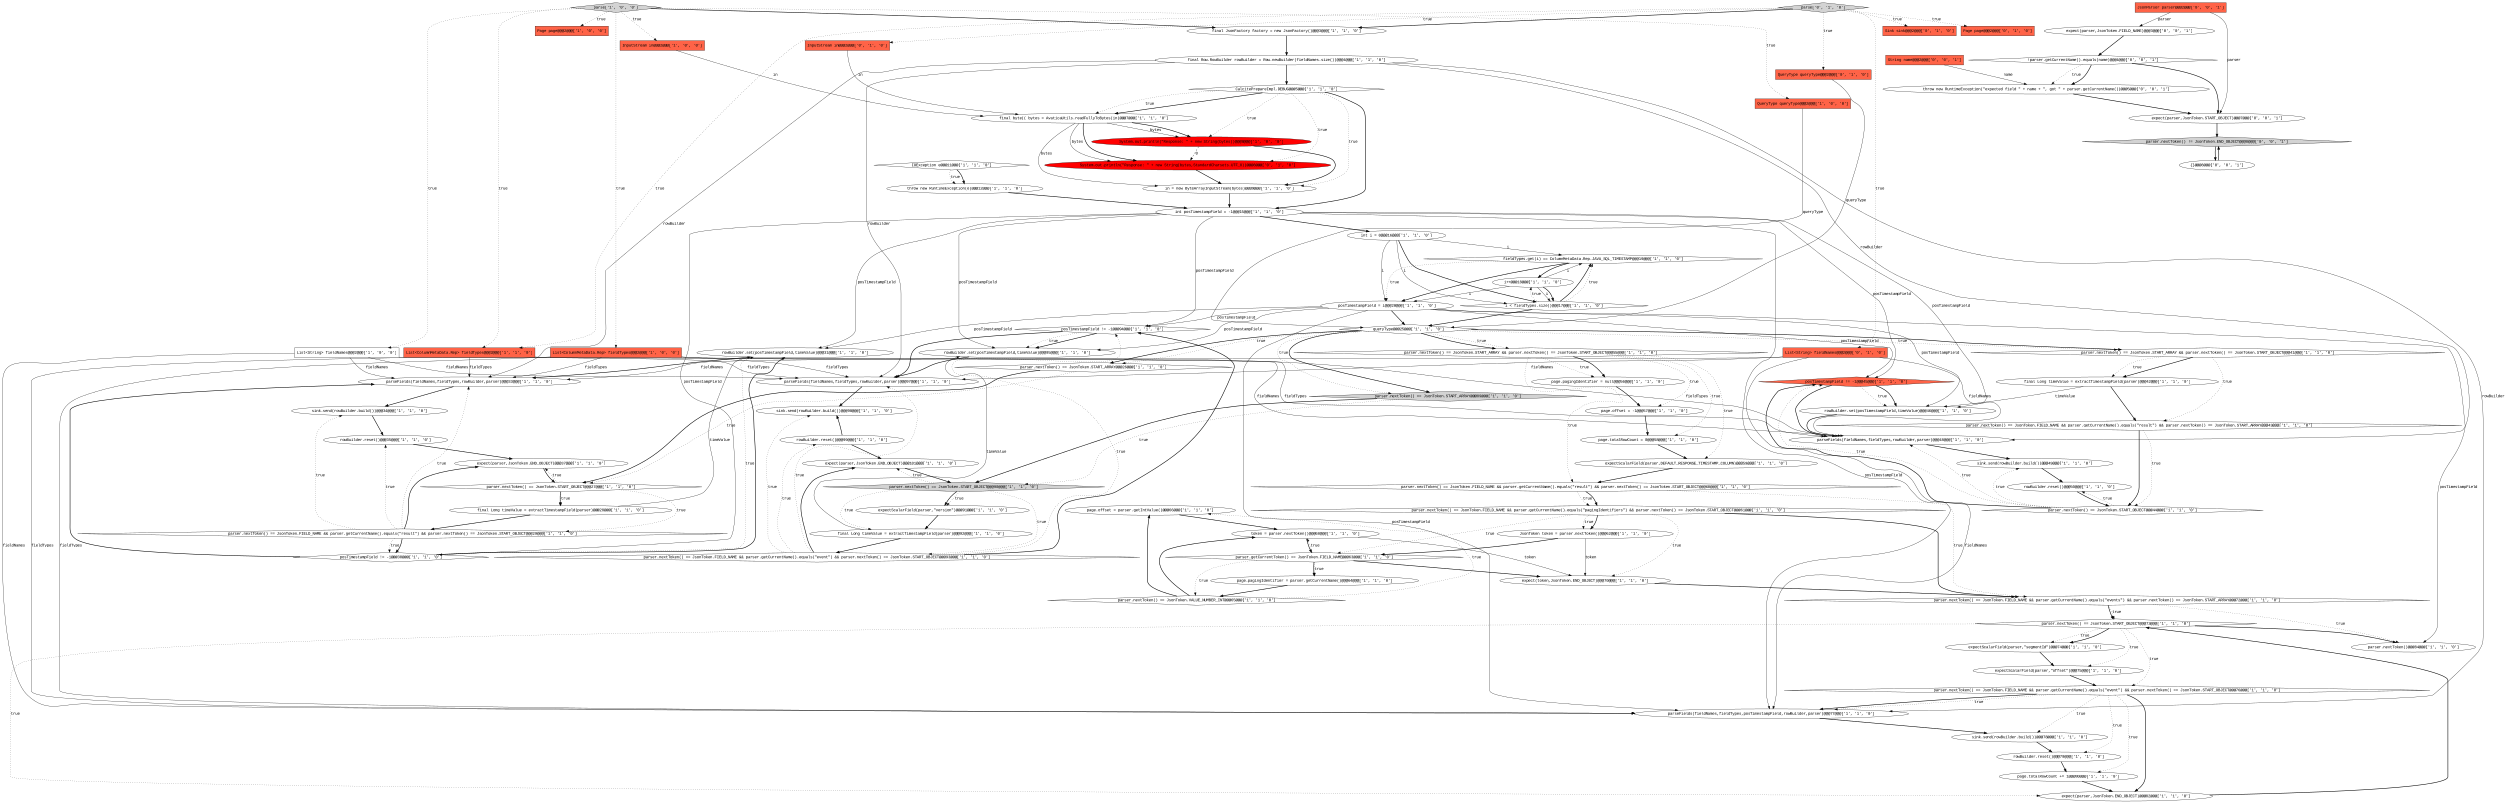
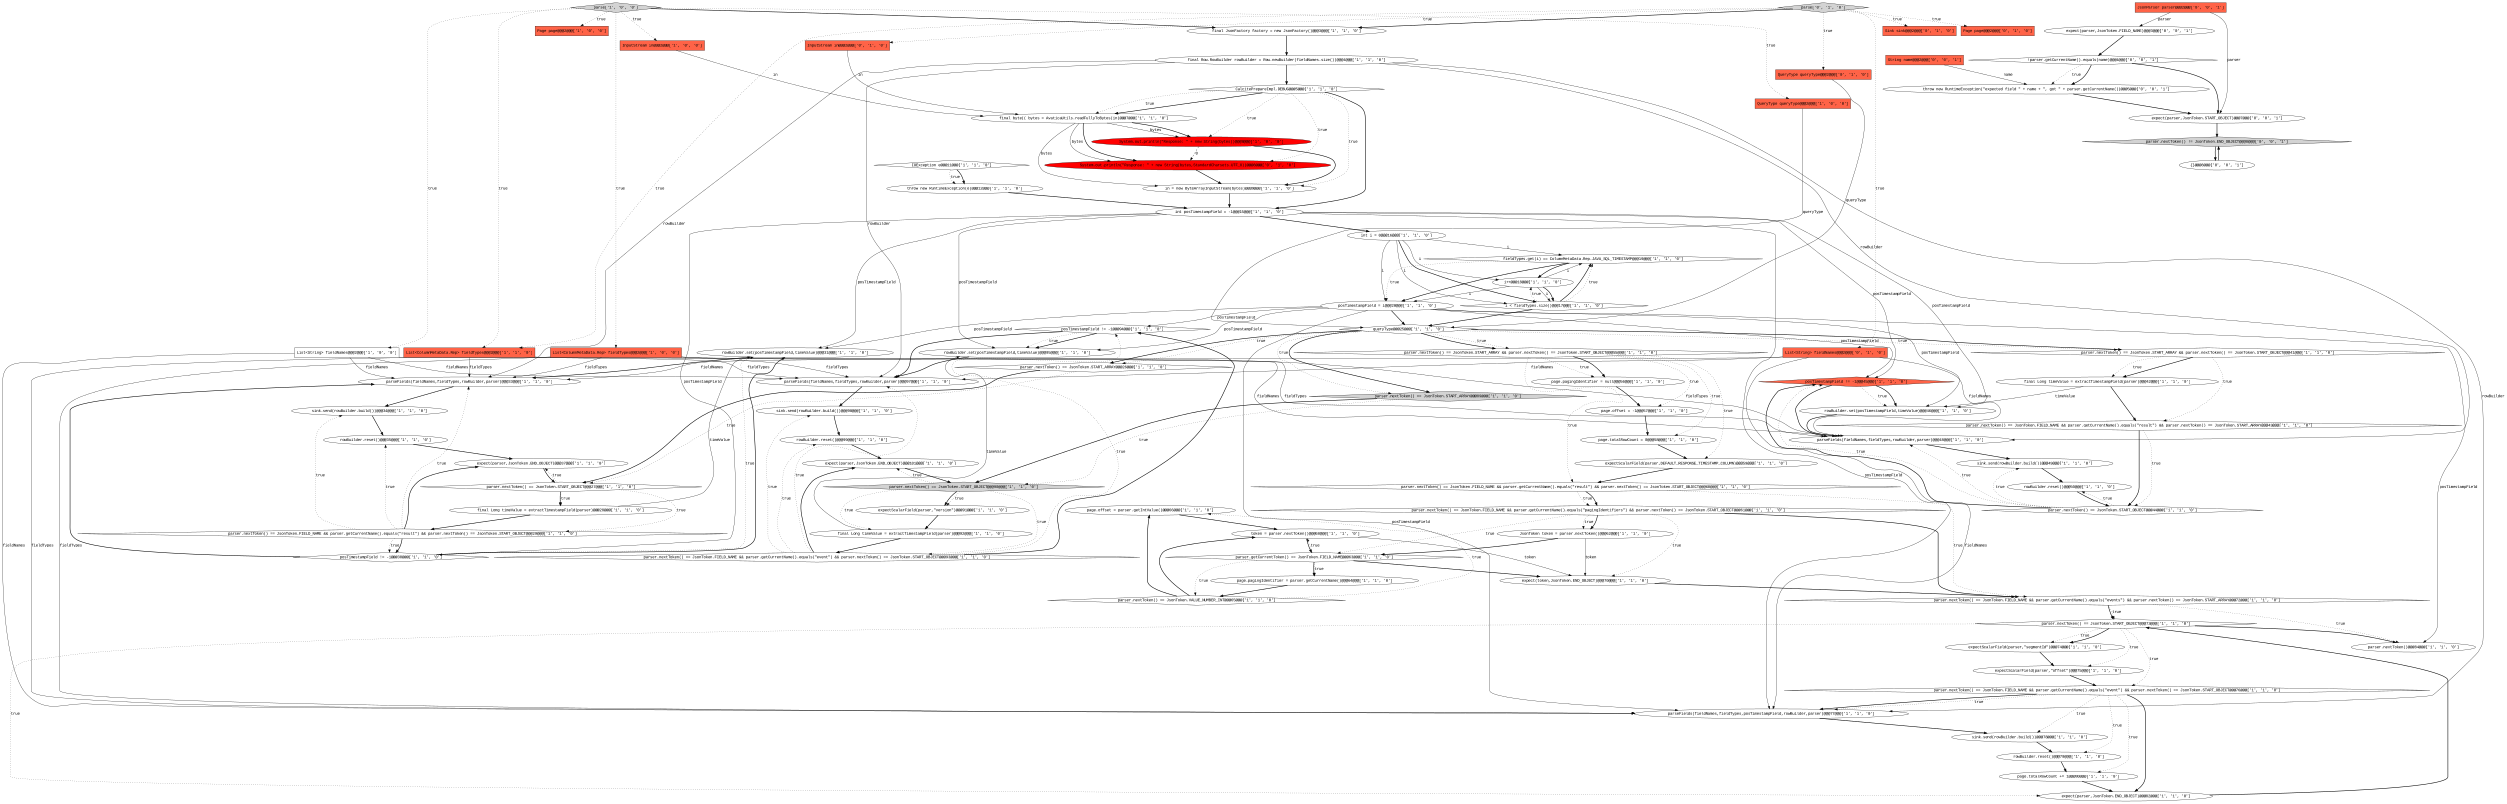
none -> (1442, 272)
(1196, 284) -> none
(840, 427) -> (836, 424)
